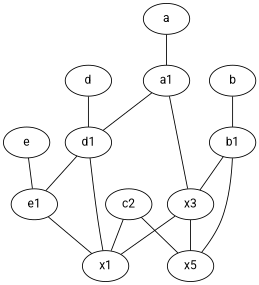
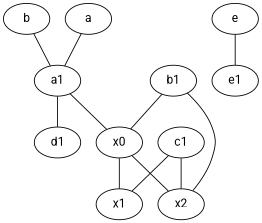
(88, 81) -> none
(233, 112) -> (42, 50)
(61, 173) -> none
(96, 204) -> none
(129, 204) -> (181, 142)
(191, 204) -> (119, 142)
(70, 235) -> none
(191, 266) -> (181, 204)
